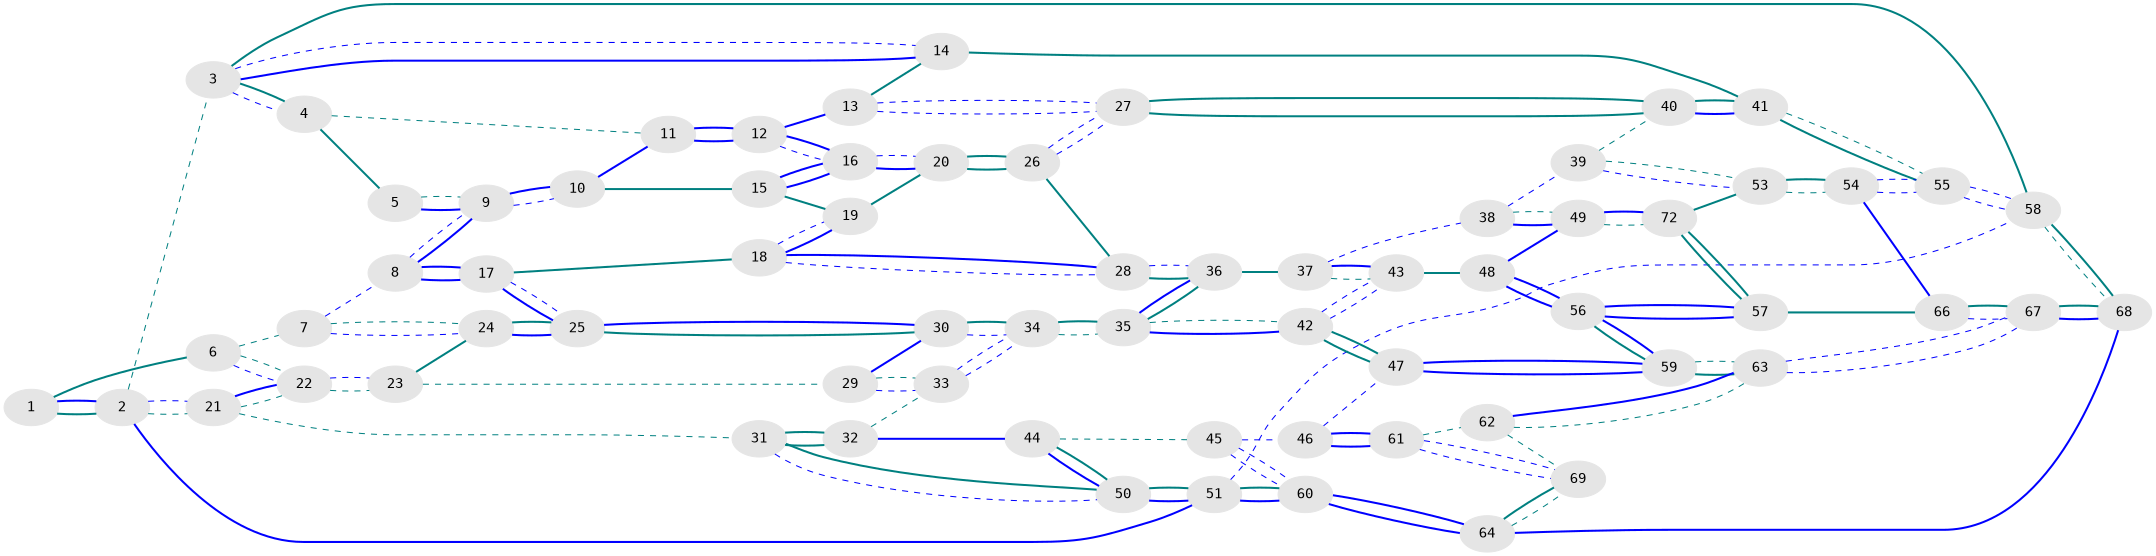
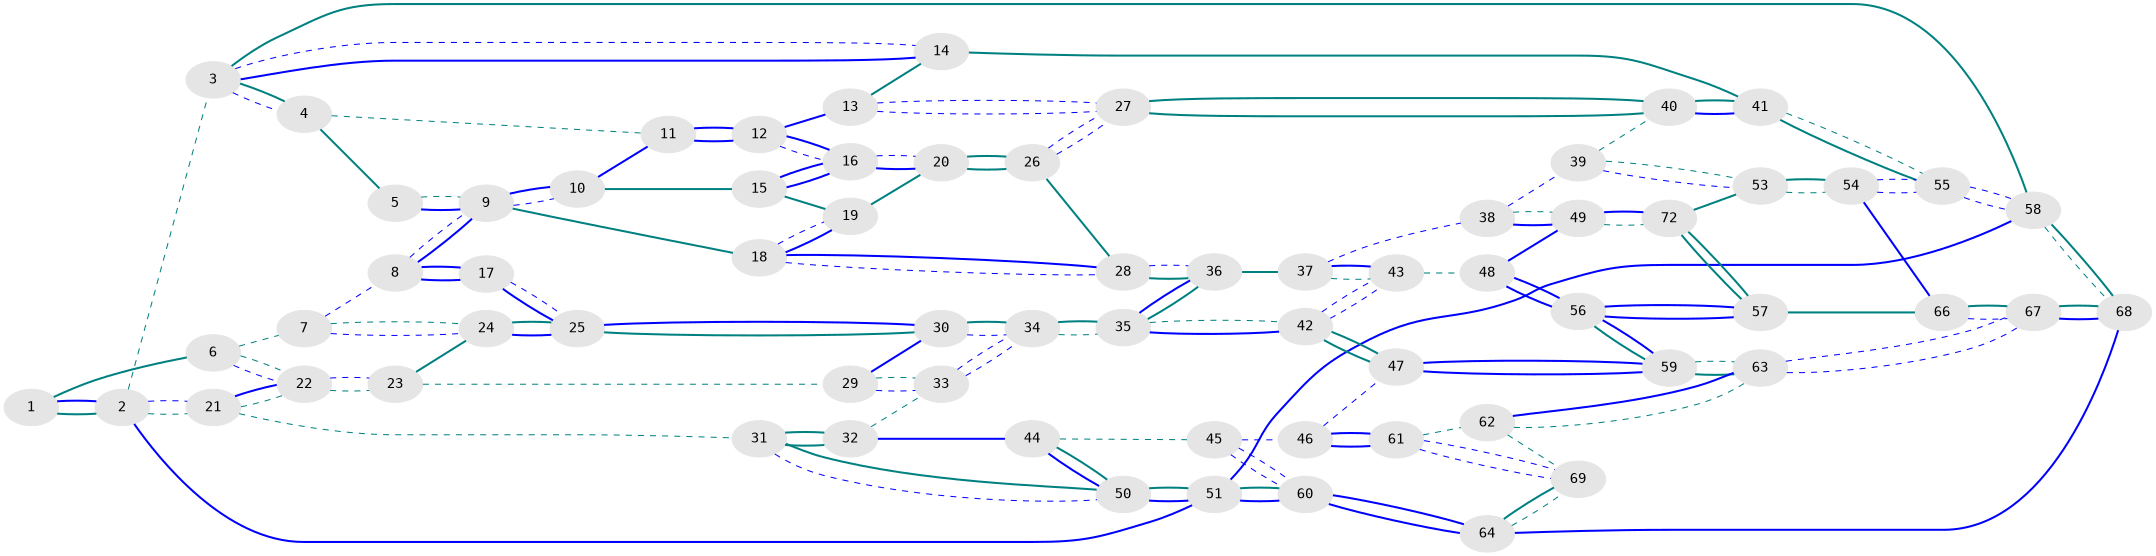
(623, 266) -> (623, 231)
(1442, 273) -> (1442, 273)
(1589, 273) -> (1589, 273)
